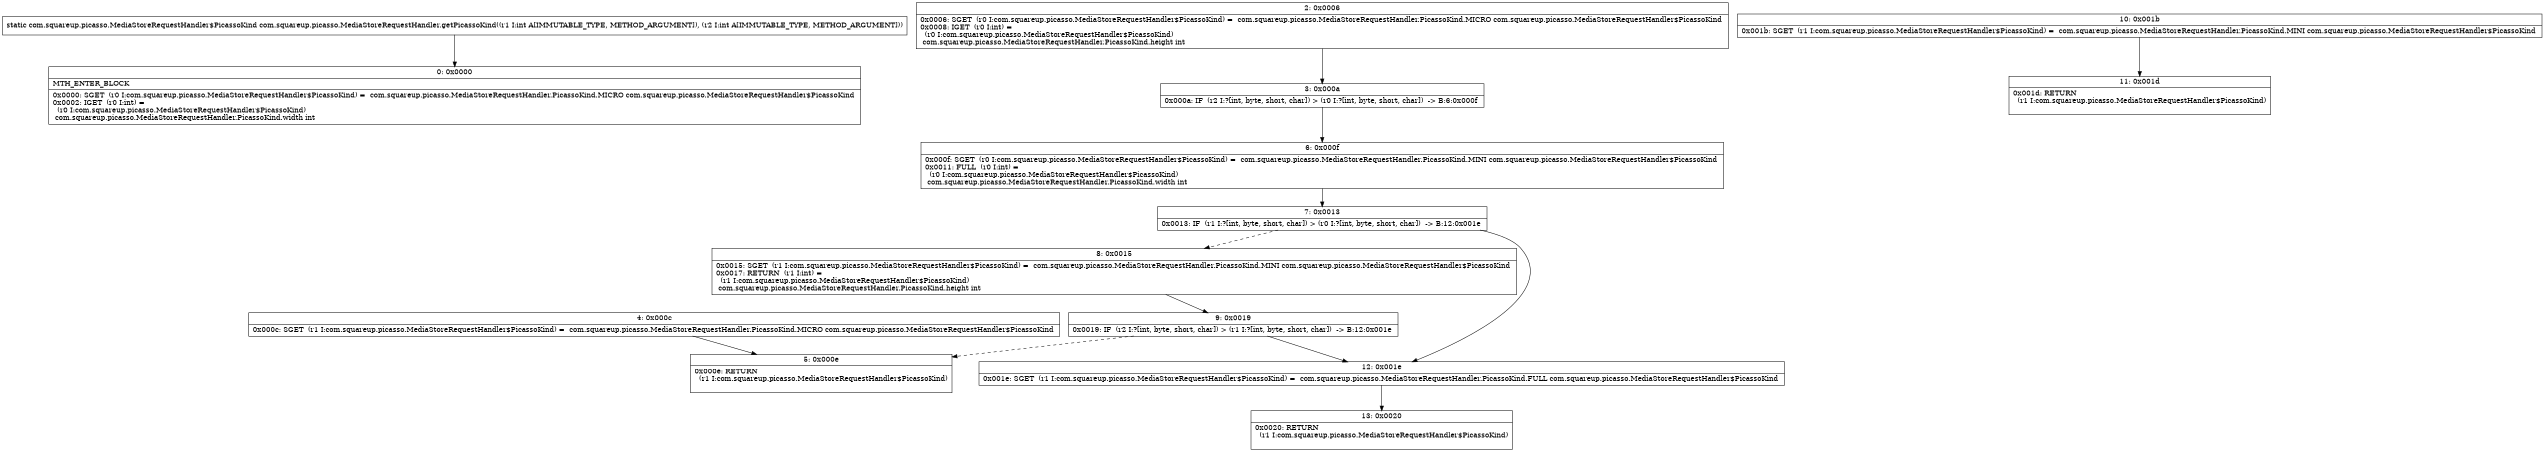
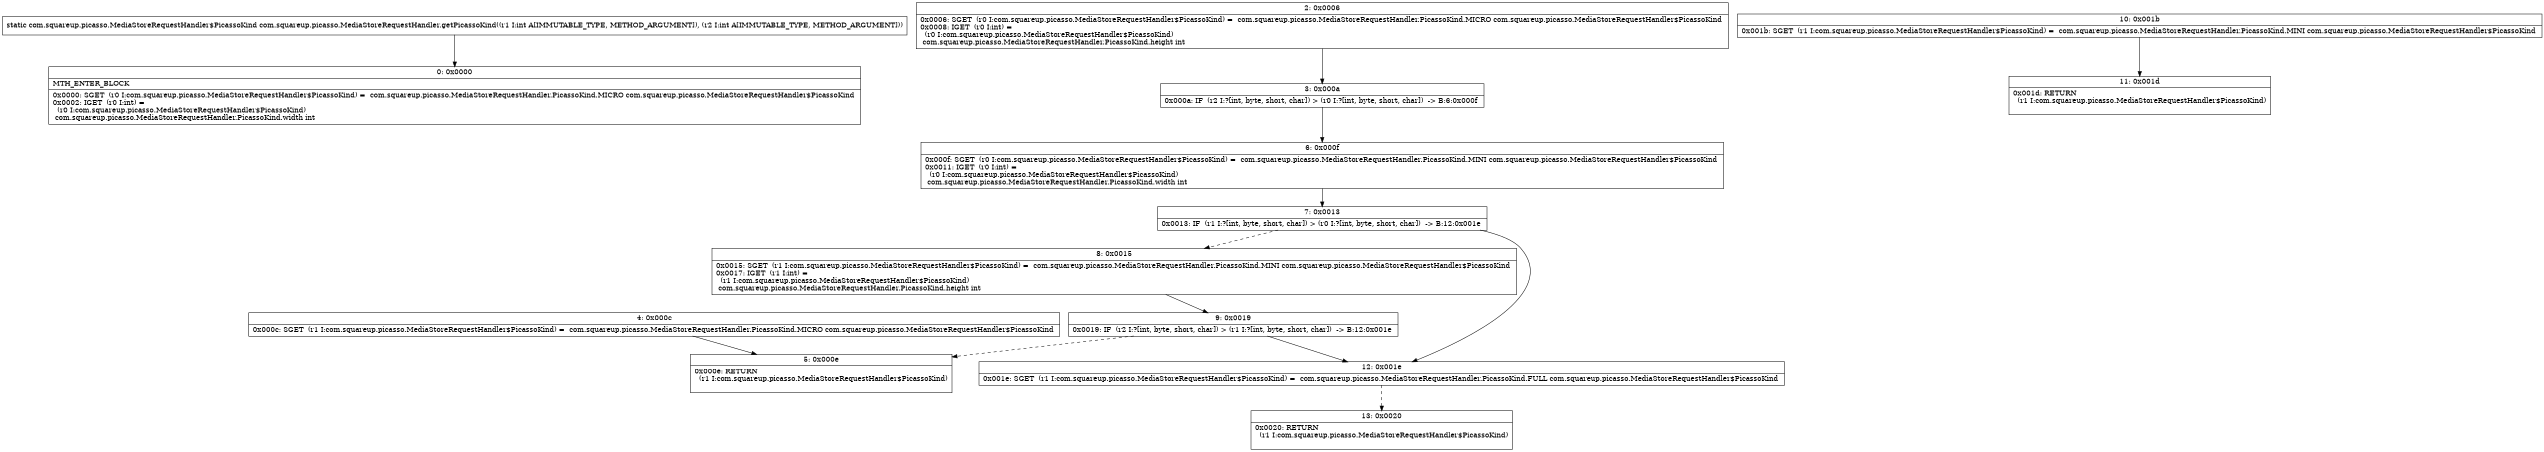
(973, 168) -> (972, 168)
(770, 274) -> (763, 274)
(1382, 395) -> (1382, 395)
